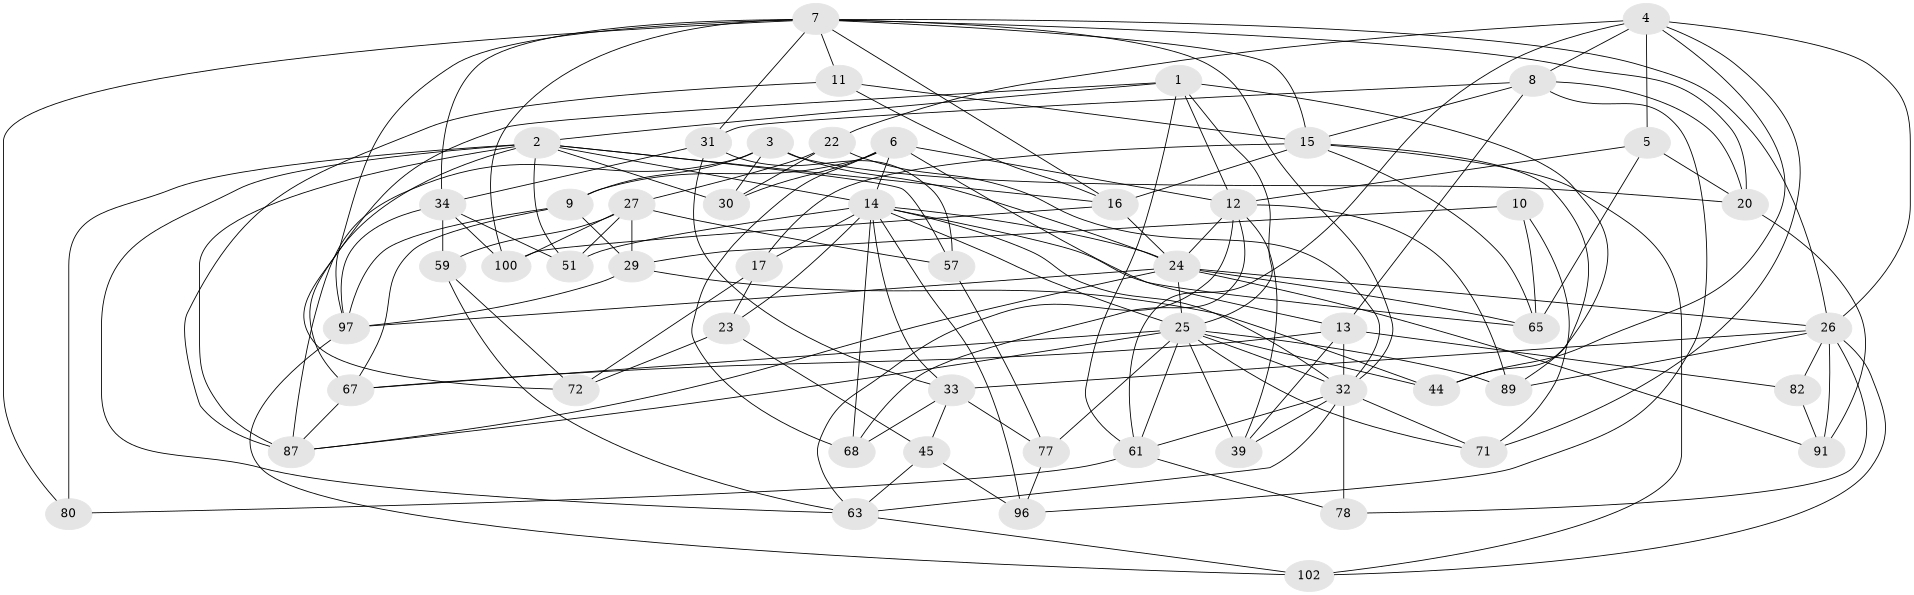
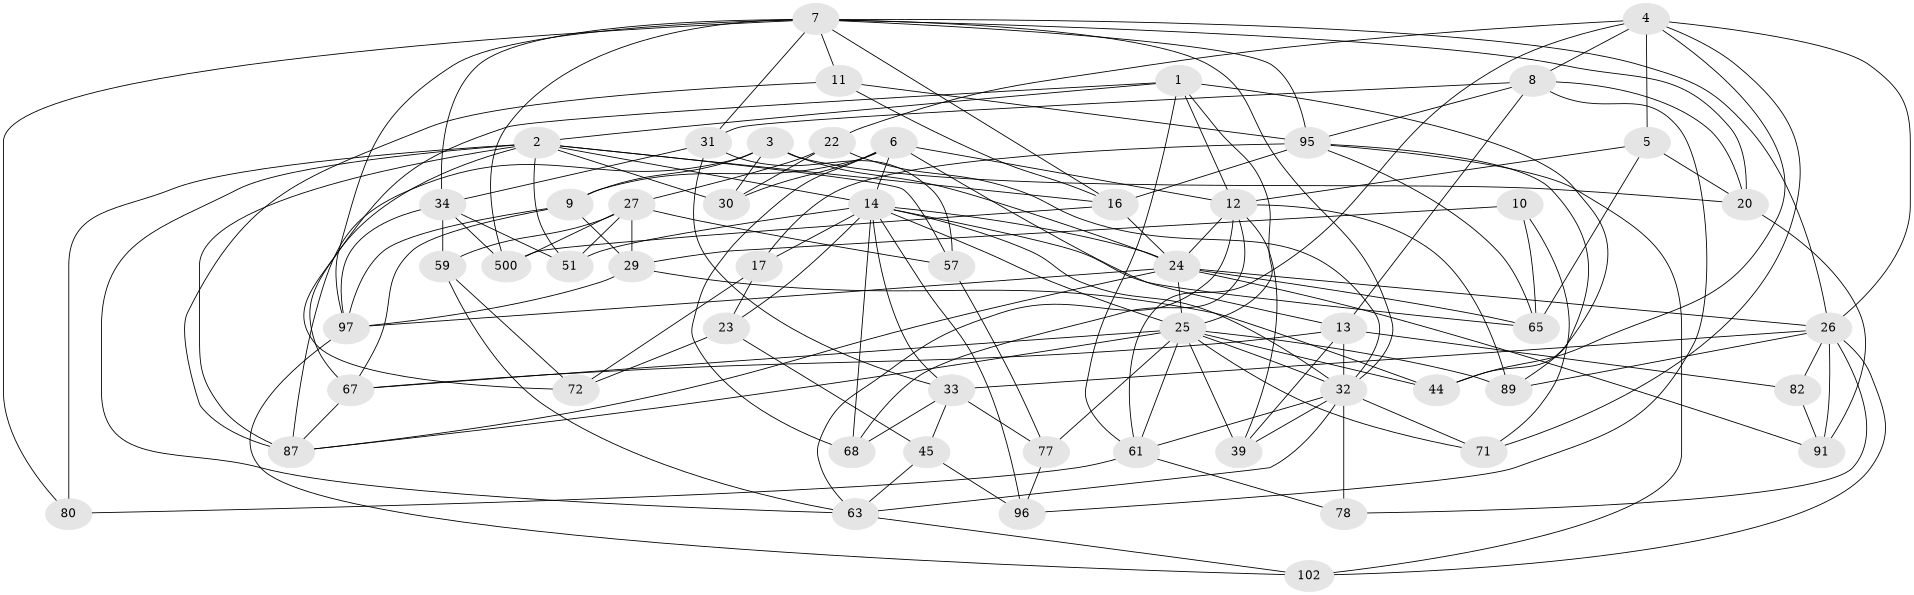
(1308, 143) -> (1308, 143)
(506, 267) -> (506, 267)
